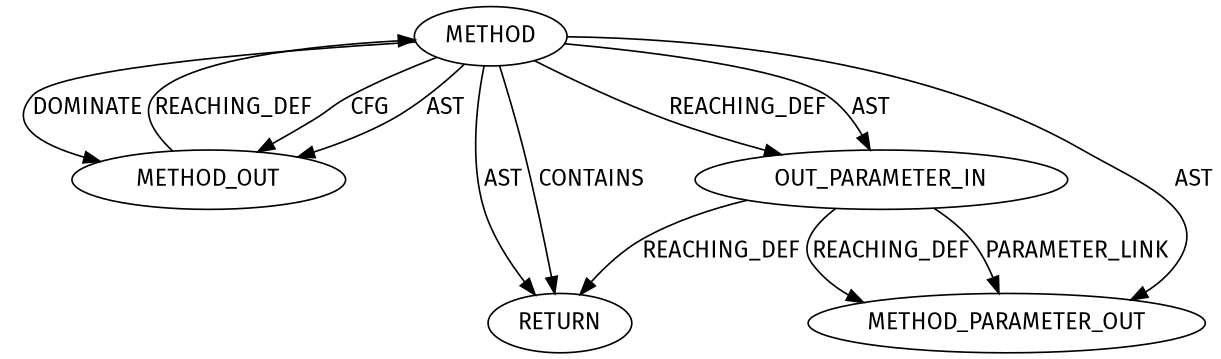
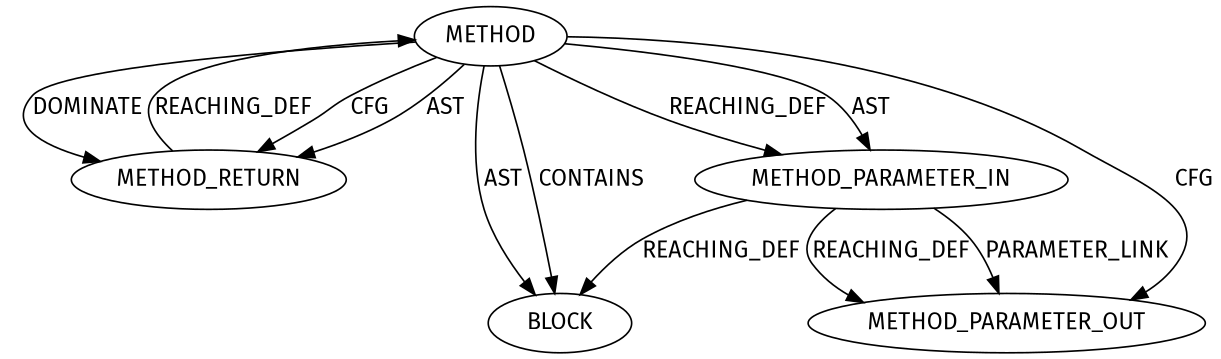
(209, 180) -> (209, 180)
(881, 180) -> (881, 180)
(1195, 180) -> (1195, 180)
(560, 323) -> (560, 323)
